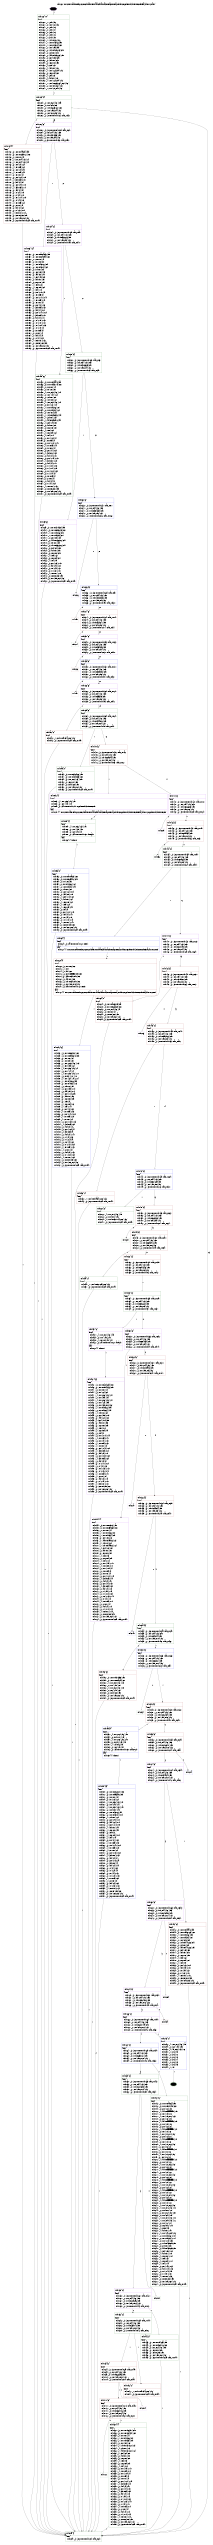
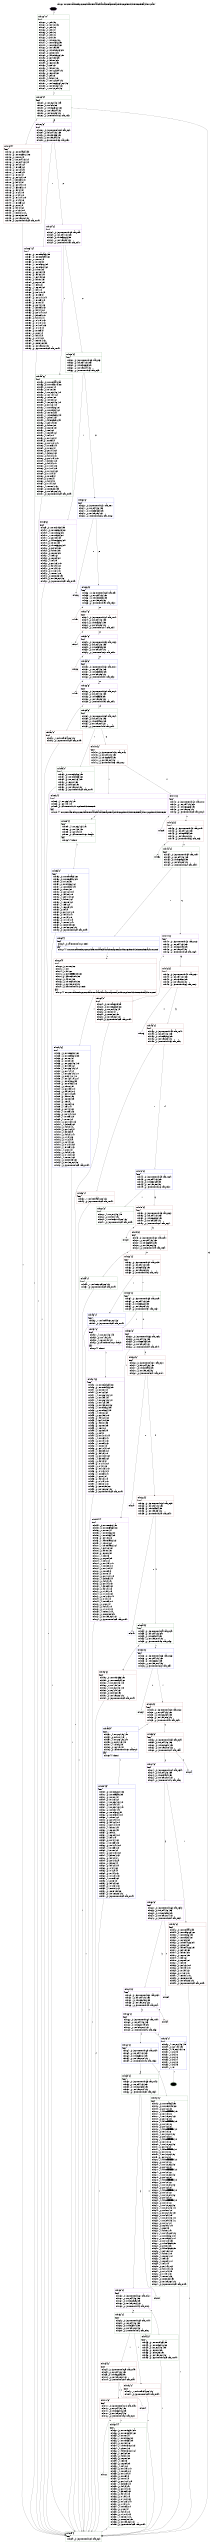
none -> (106, 1320)
none -> (154, 2485)
